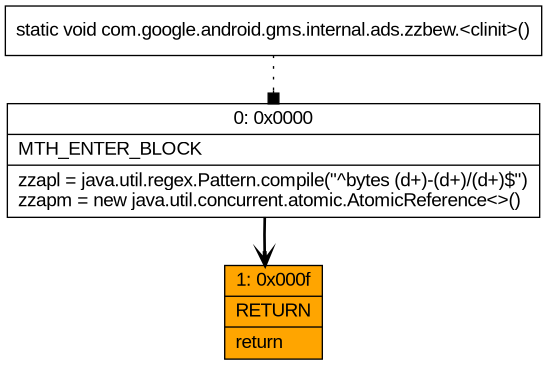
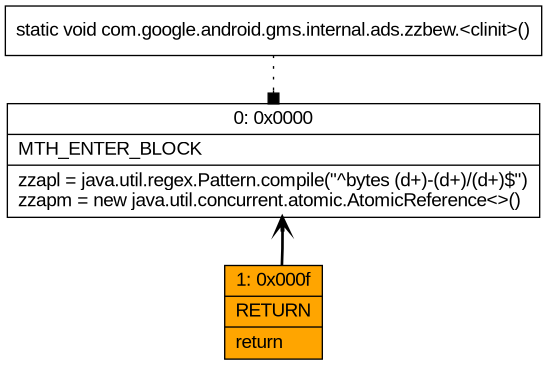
(264, 235) -> (282, 248)
